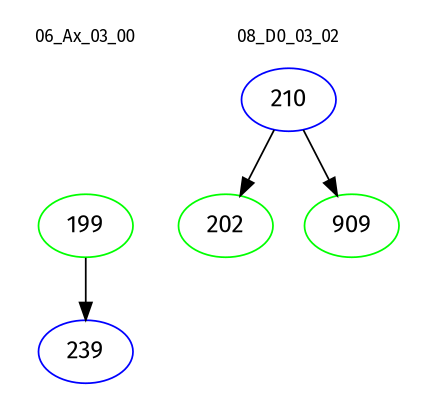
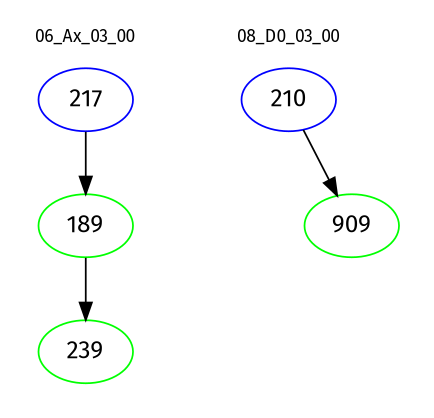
(289, 38) -> (289, 38)
none -> (86, 100)
(86, 226) -> (86, 226)
(226, 226) -> none
(86, 352) -> (86, 352)
